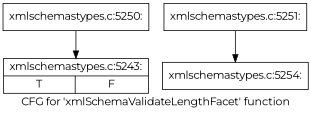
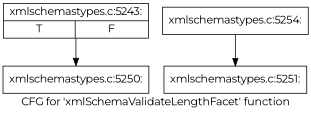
(76, 41) -> (76, 48)
(235, 43) -> (235, 46)
